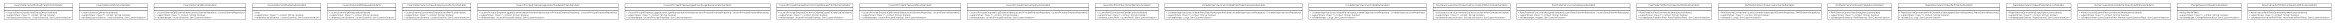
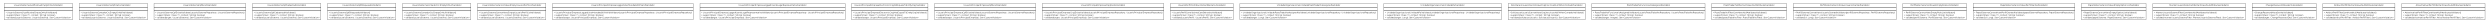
none -> (437, 11)
none -> (2359, 11)
(99, 13) -> (107, 13)
(257, 13) -> (275, 13)
(2189, 13) -> (2273, 13)
